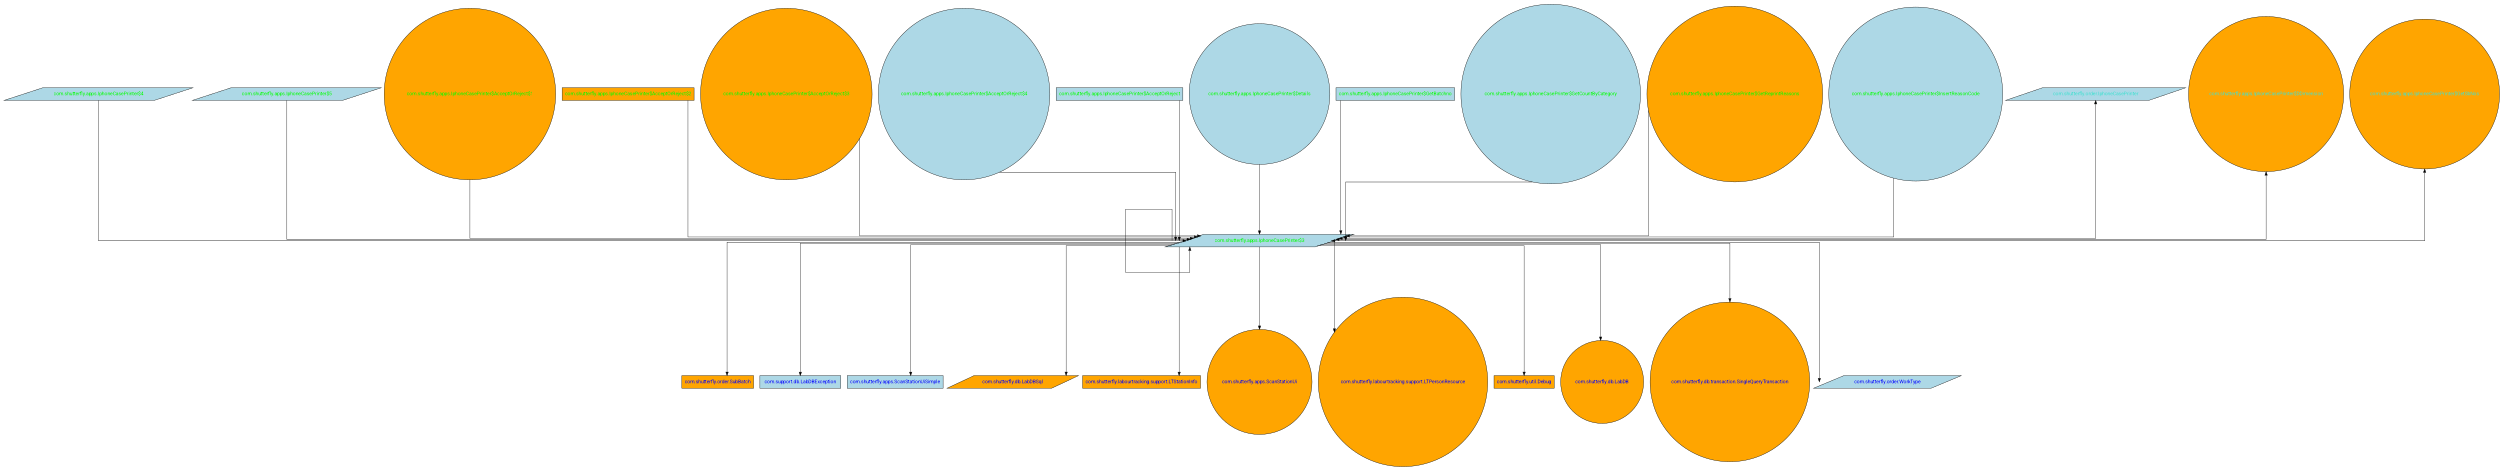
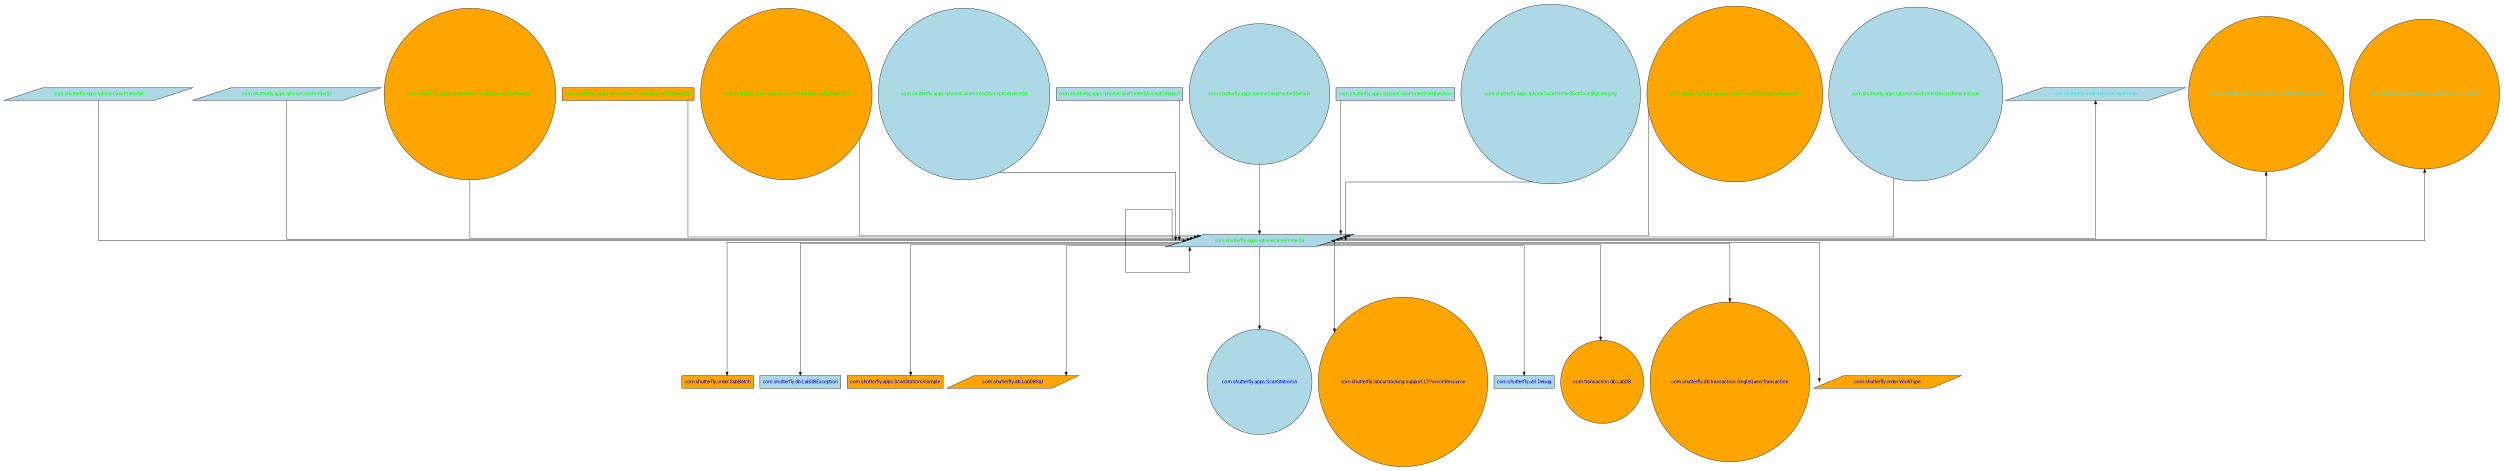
(800, 382) -> (800, 382)
(895, 382) -> (895, 382)
(1142, 382) -> none
(1260, 382) -> (1260, 382)
(1524, 382) -> (1524, 382)
(1602, 382) -> (1602, 382)
(1887, 382) -> (1887, 382)
